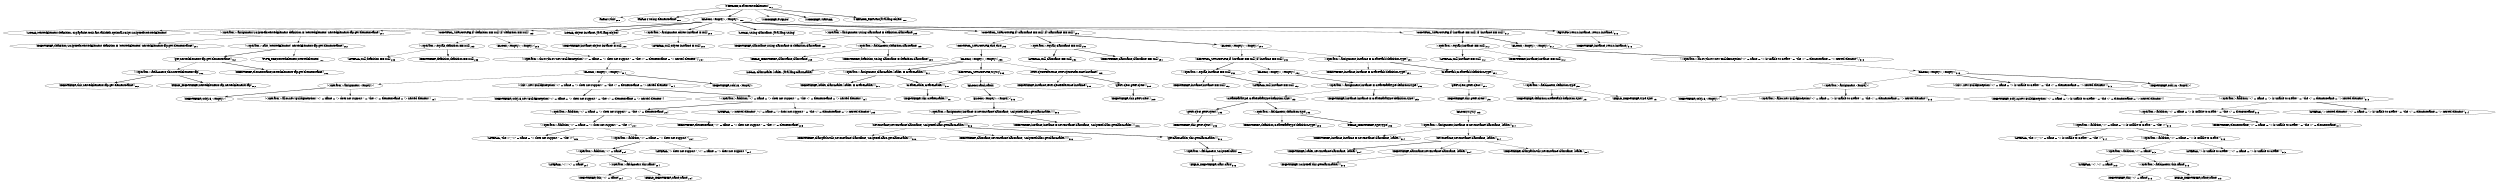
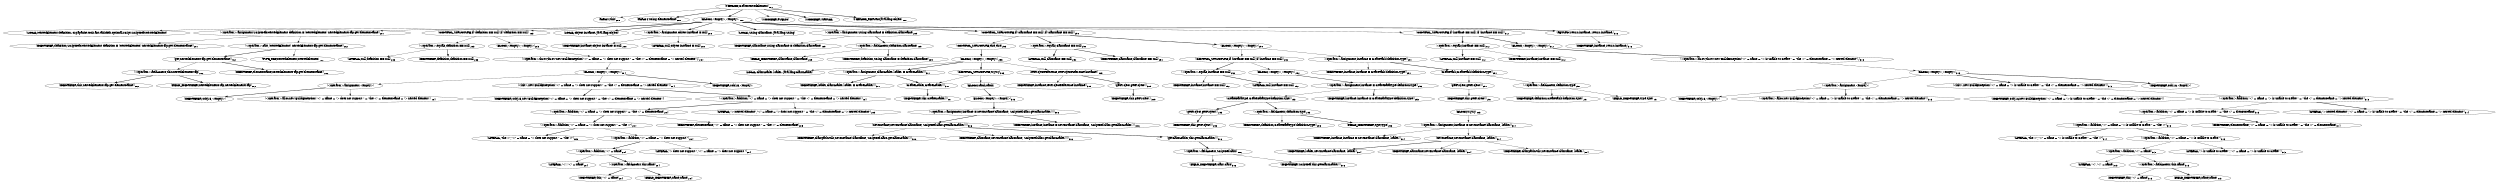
(1372, 158) -> (1262, 158)
